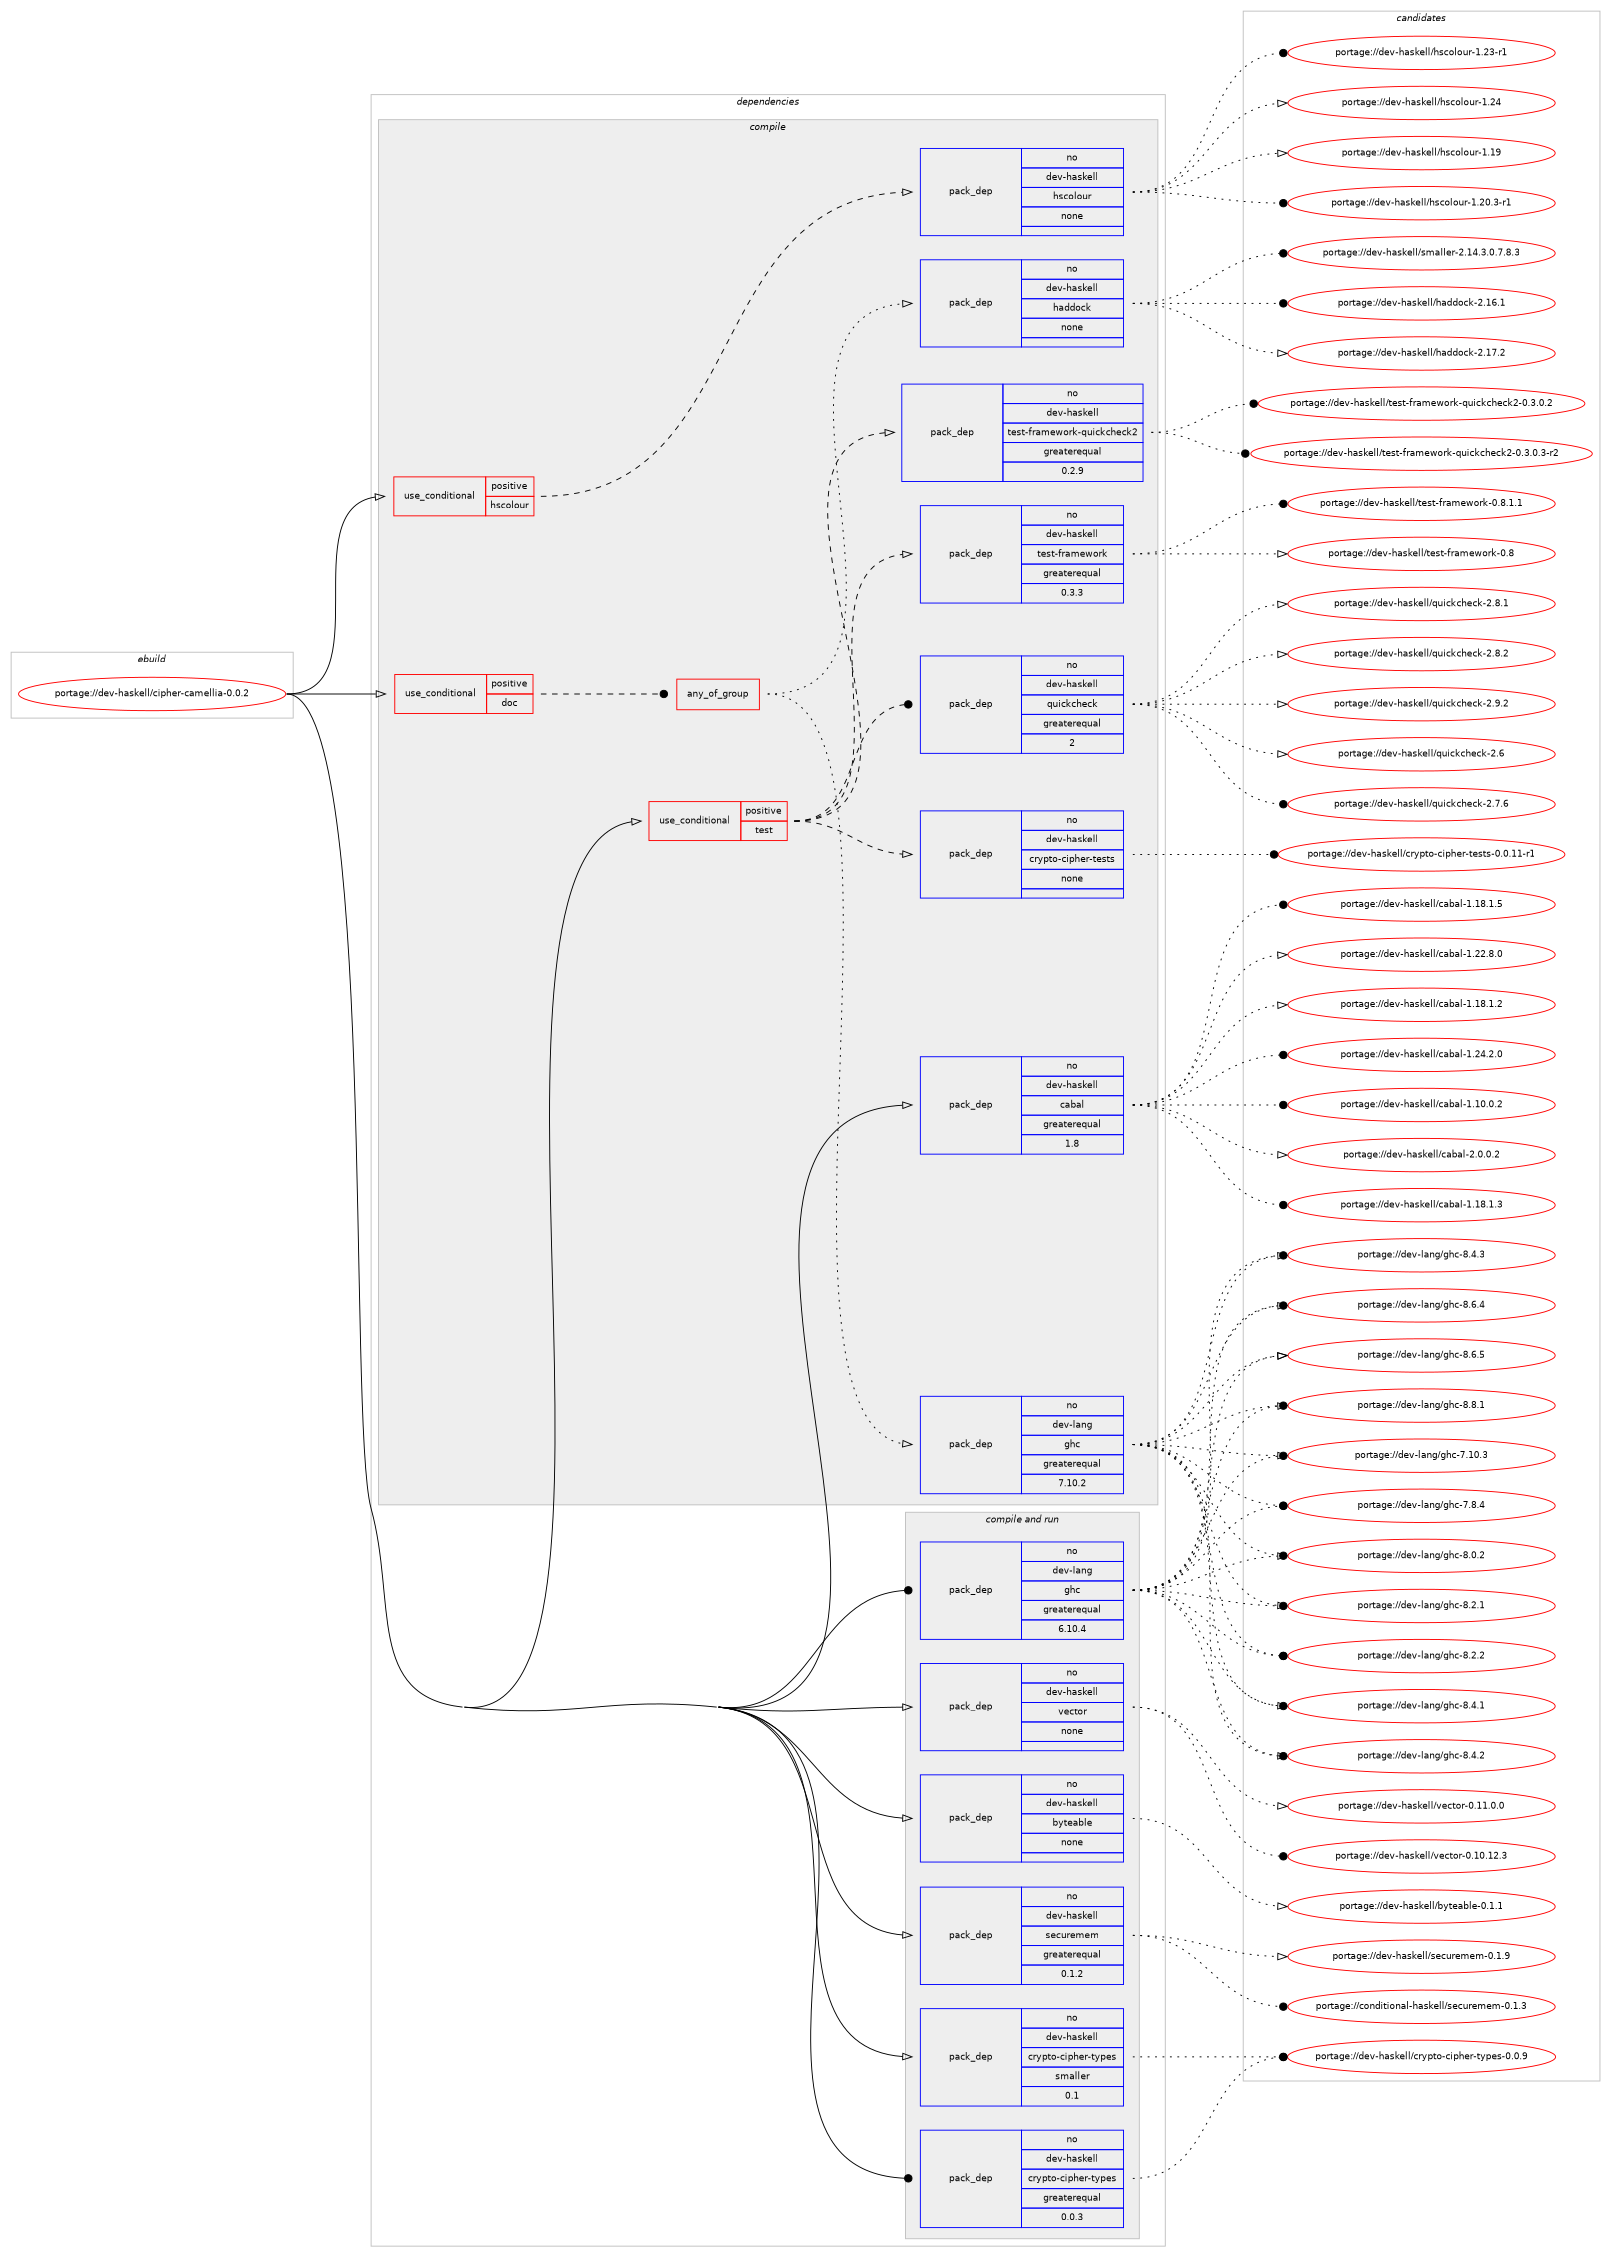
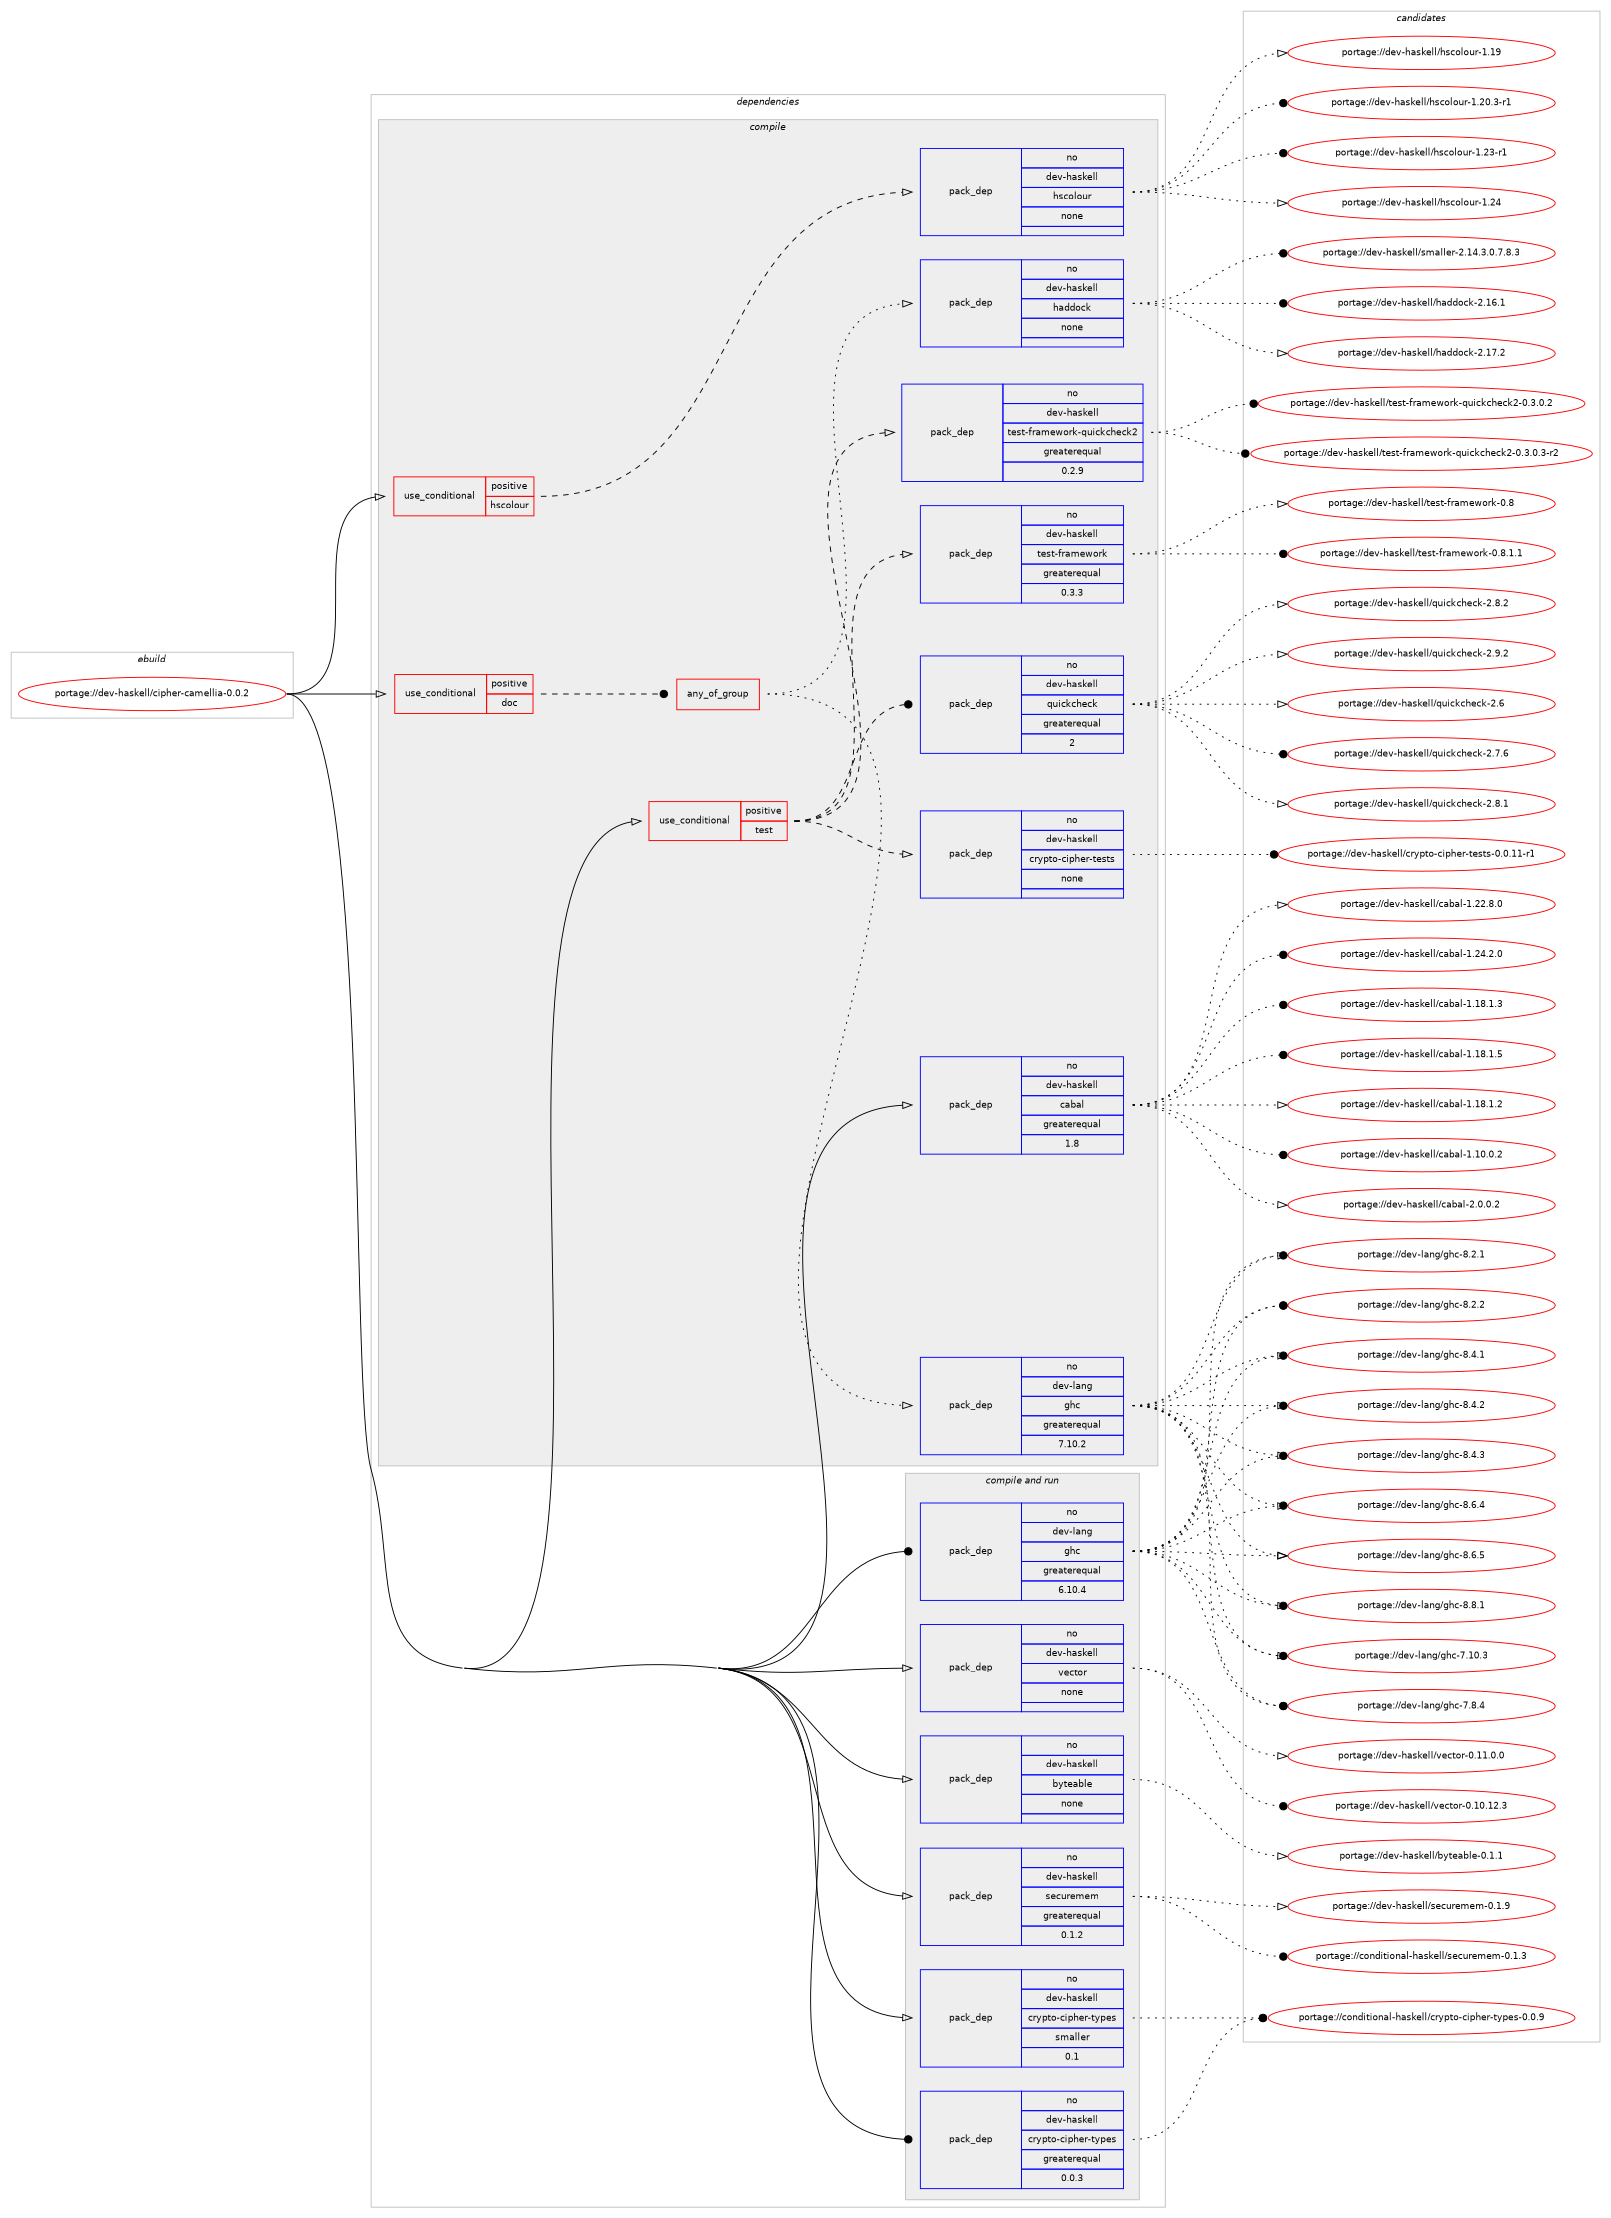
(1422, 1556) -> none
(1422, 2057) -> (1422, 2018)
